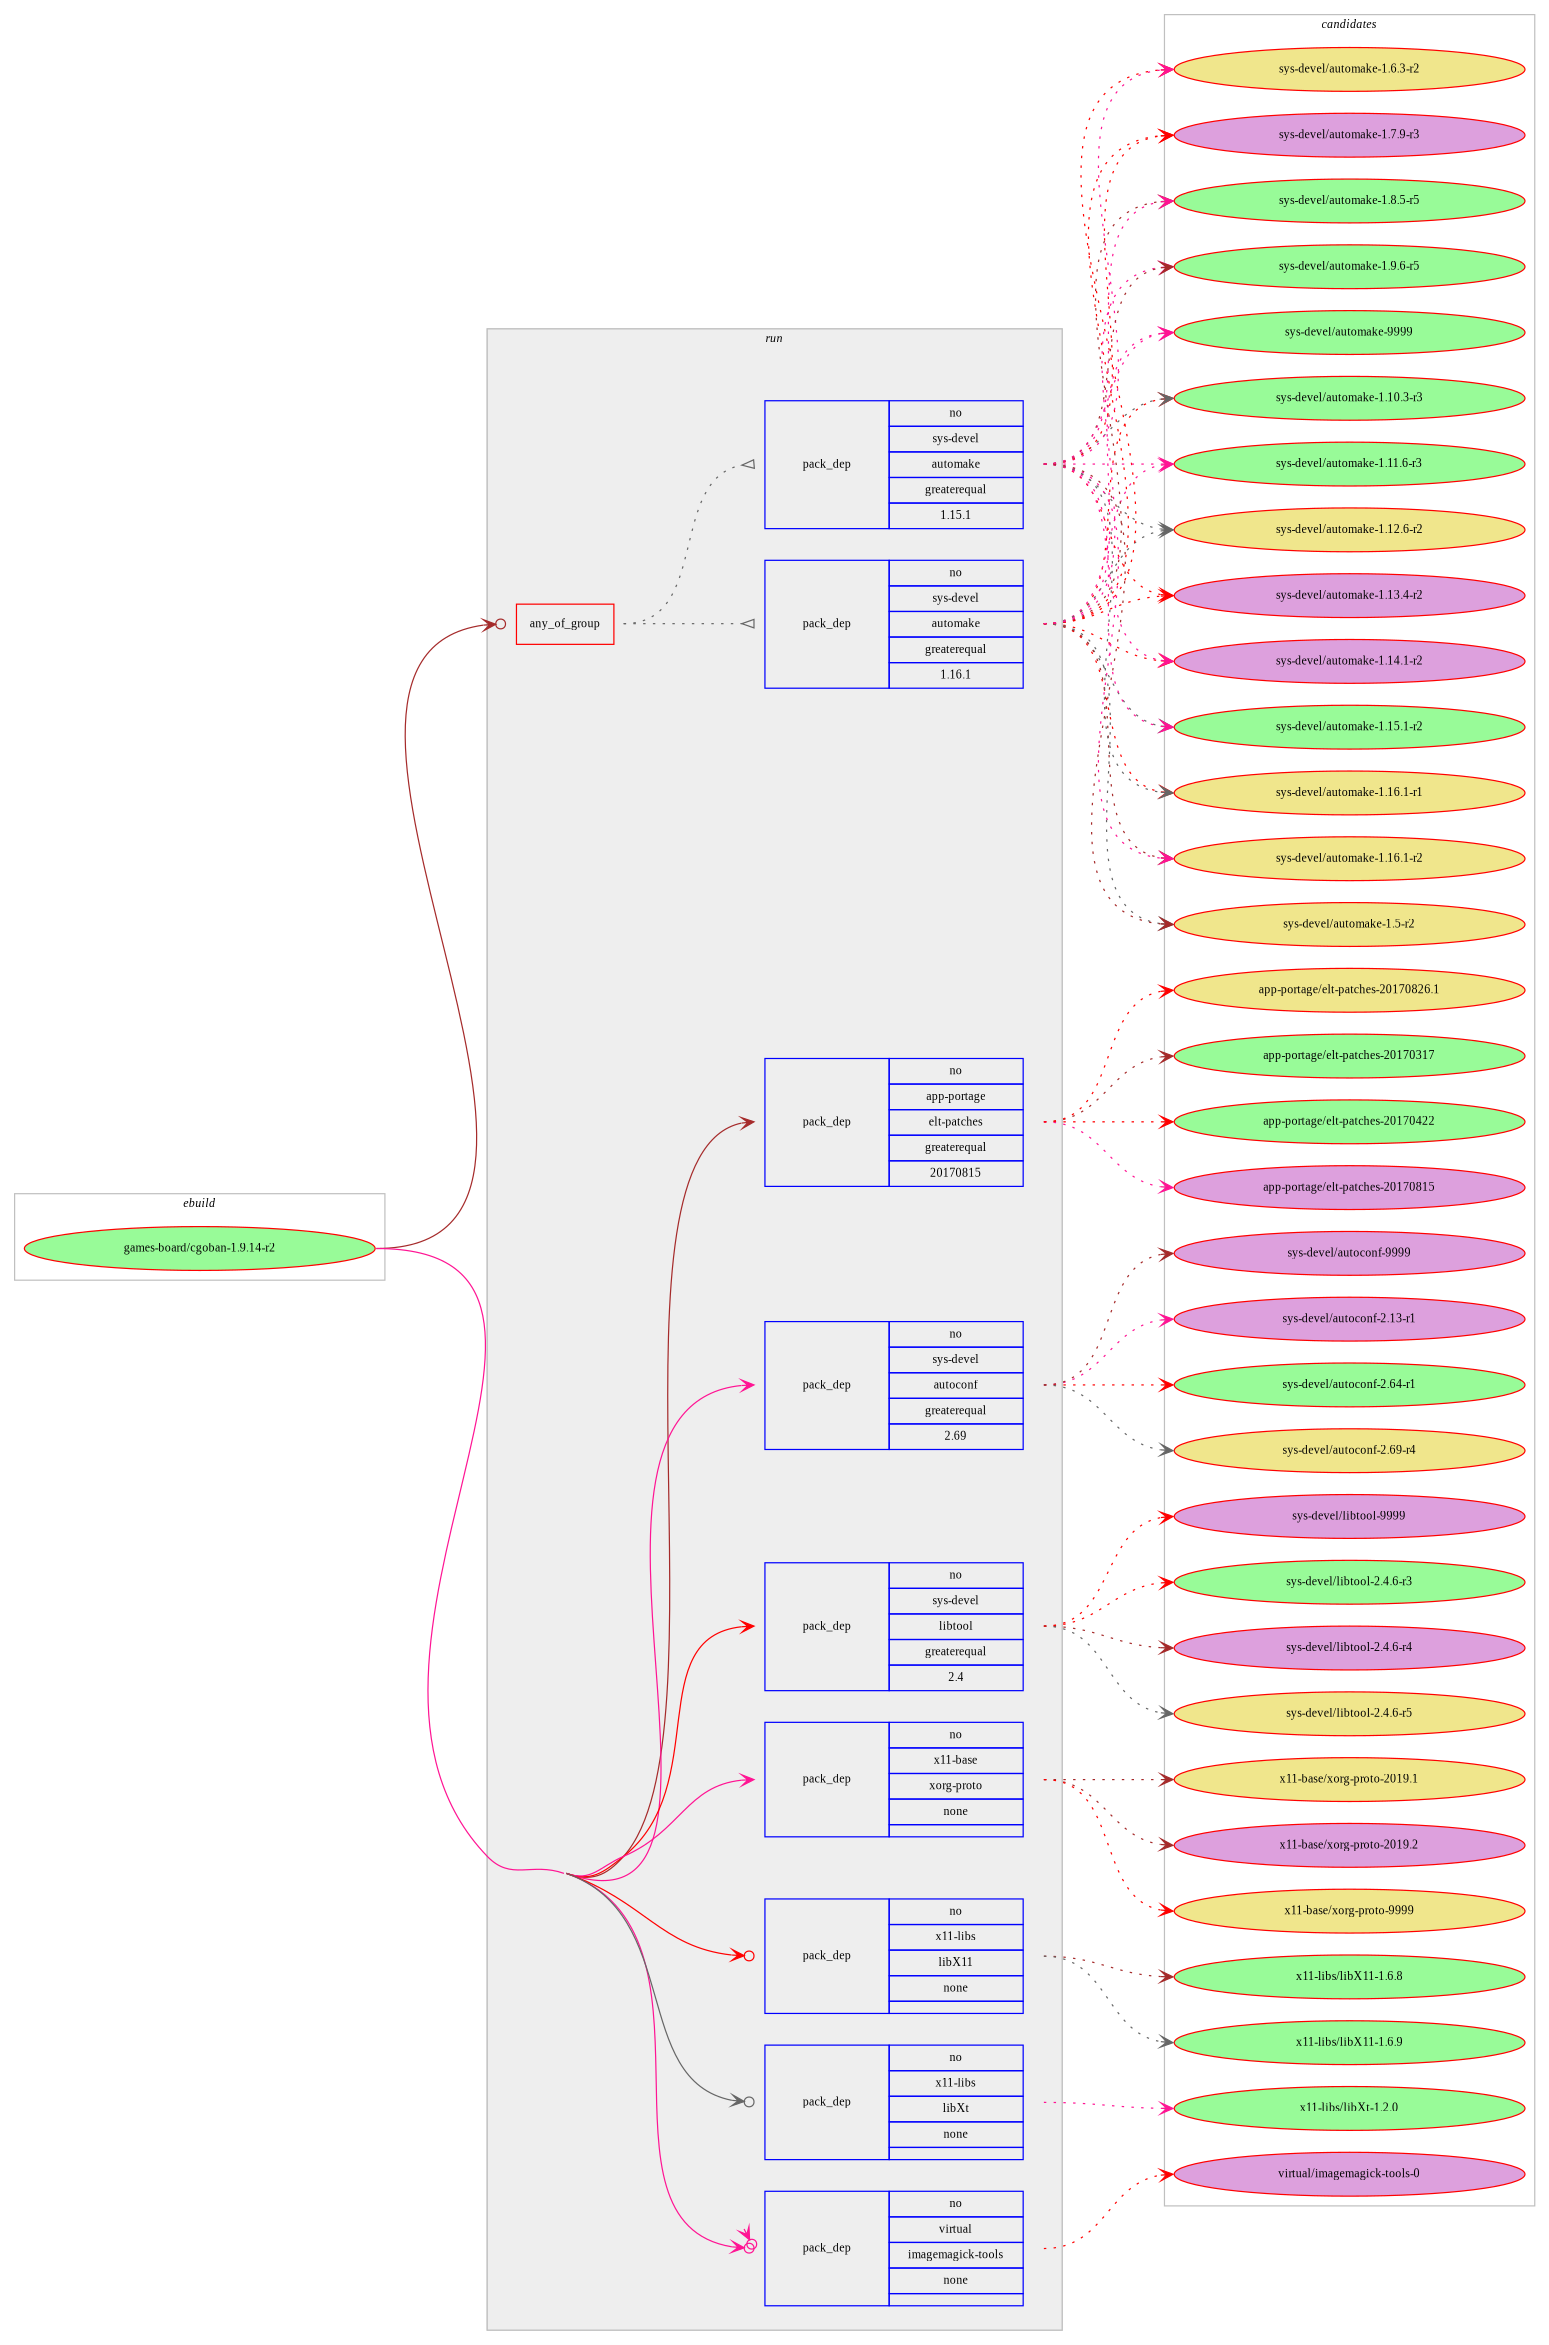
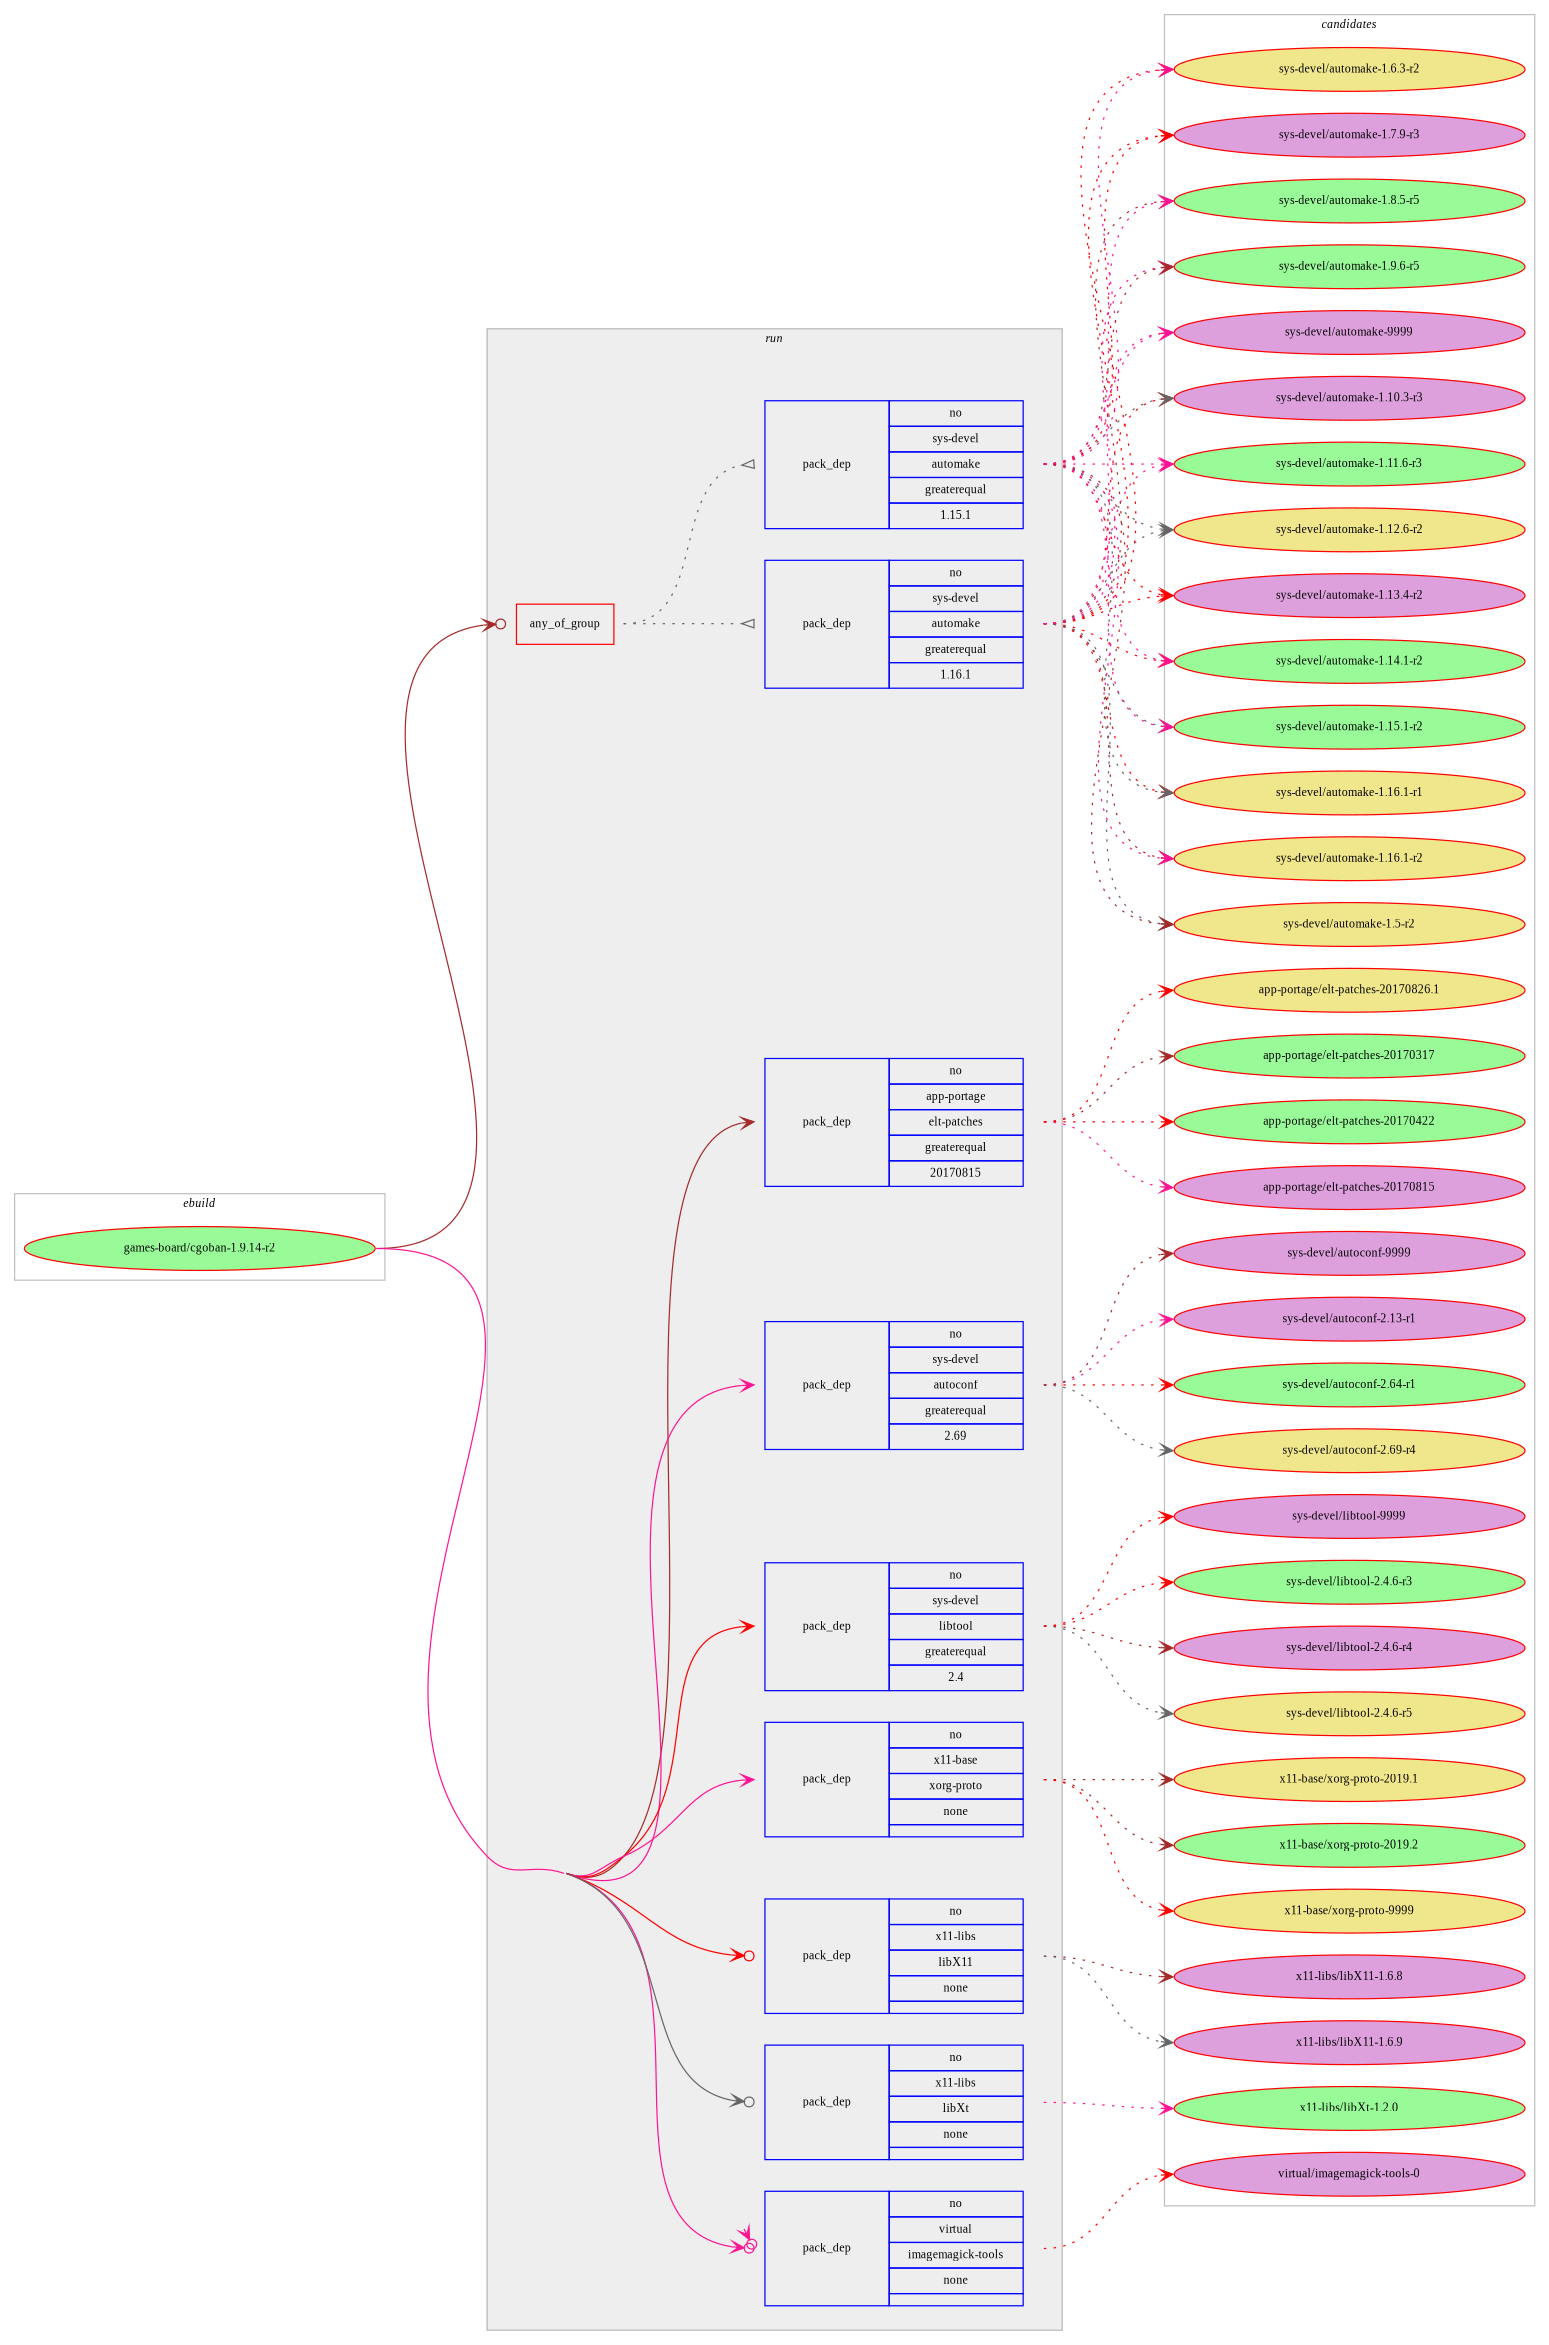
(1350, 333) -> (1350, 333)
(1350, 398) -> (1350, 398)
(1350, 661) -> (1350, 661)
(1350, 1845) -> (1350, 1845)
(1350, 1977) -> (1350, 1977)
(1350, 2043) -> (1350, 2043)
